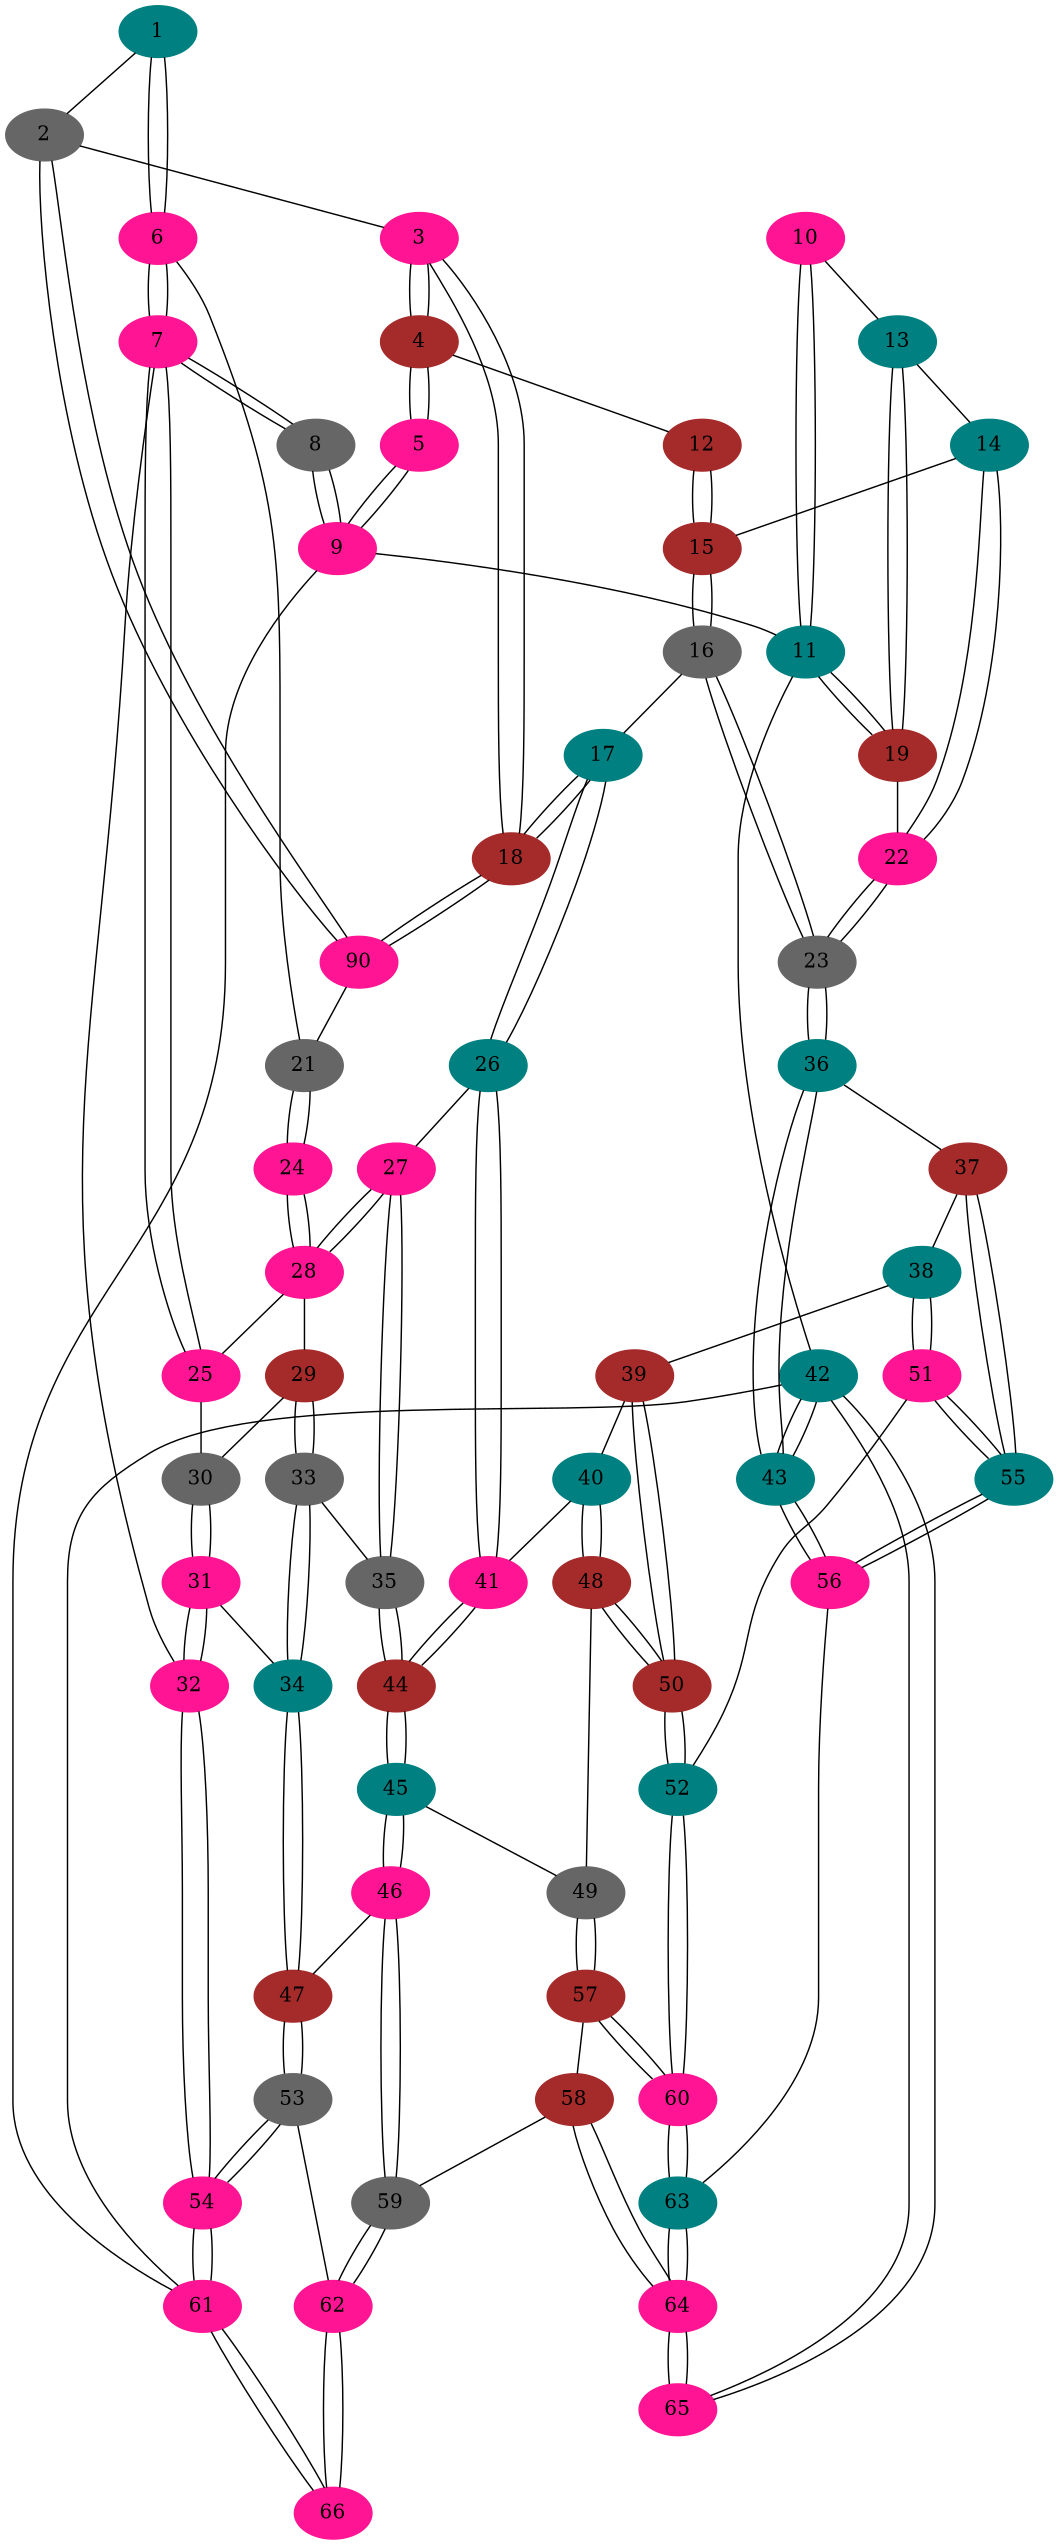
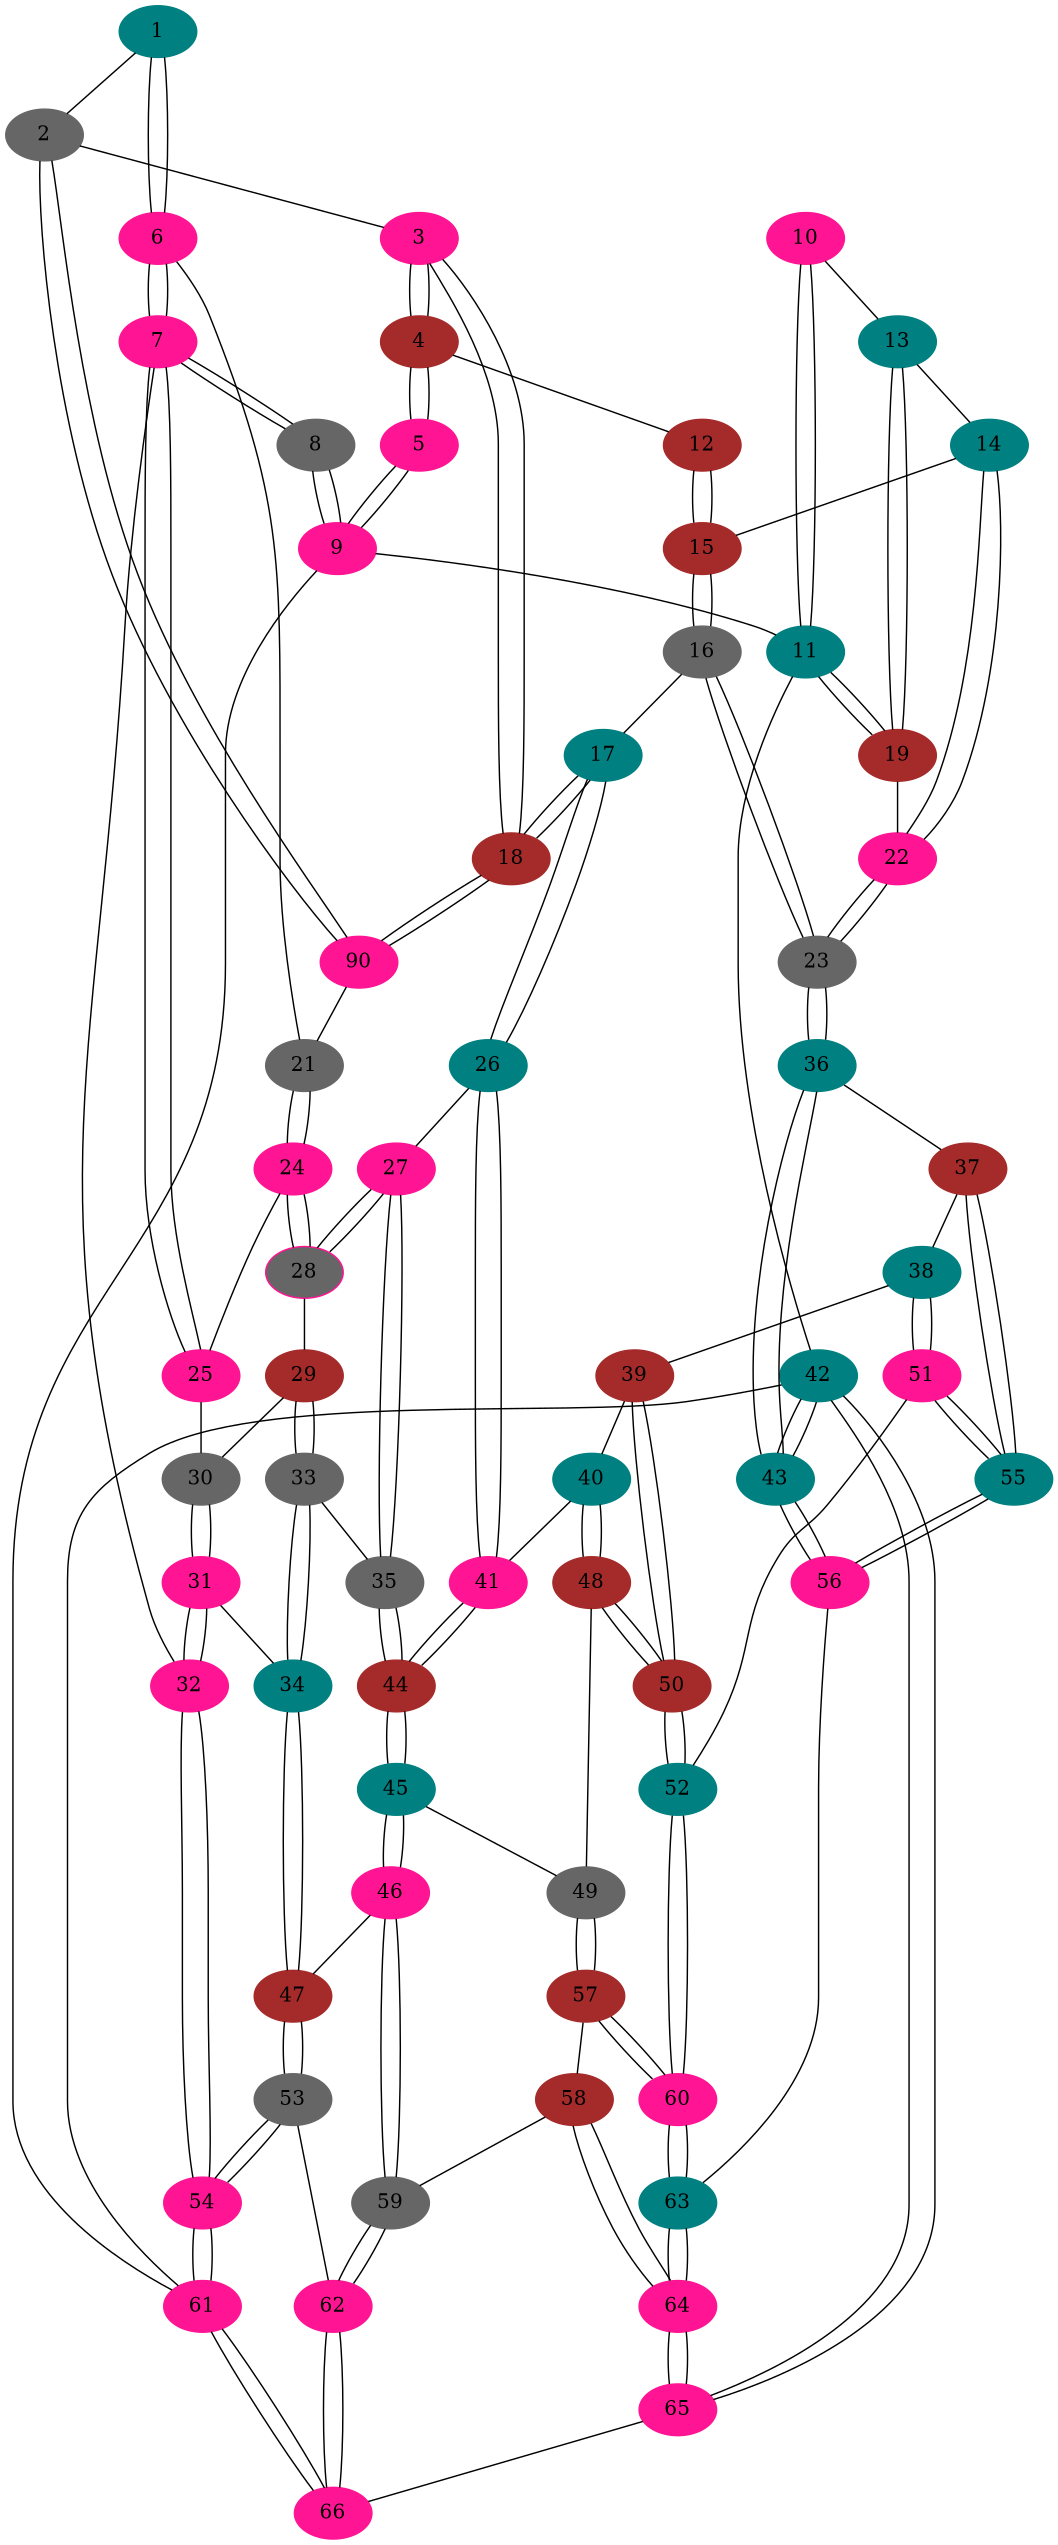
(304, 1272) -> (304, 1272)
(253, 1324) -> (242, 1271)
none -> (506, 2461)
